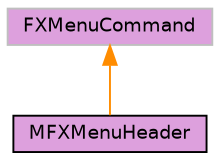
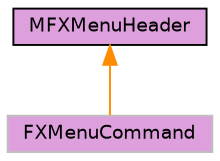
(110, 90) -> (110, 90)
